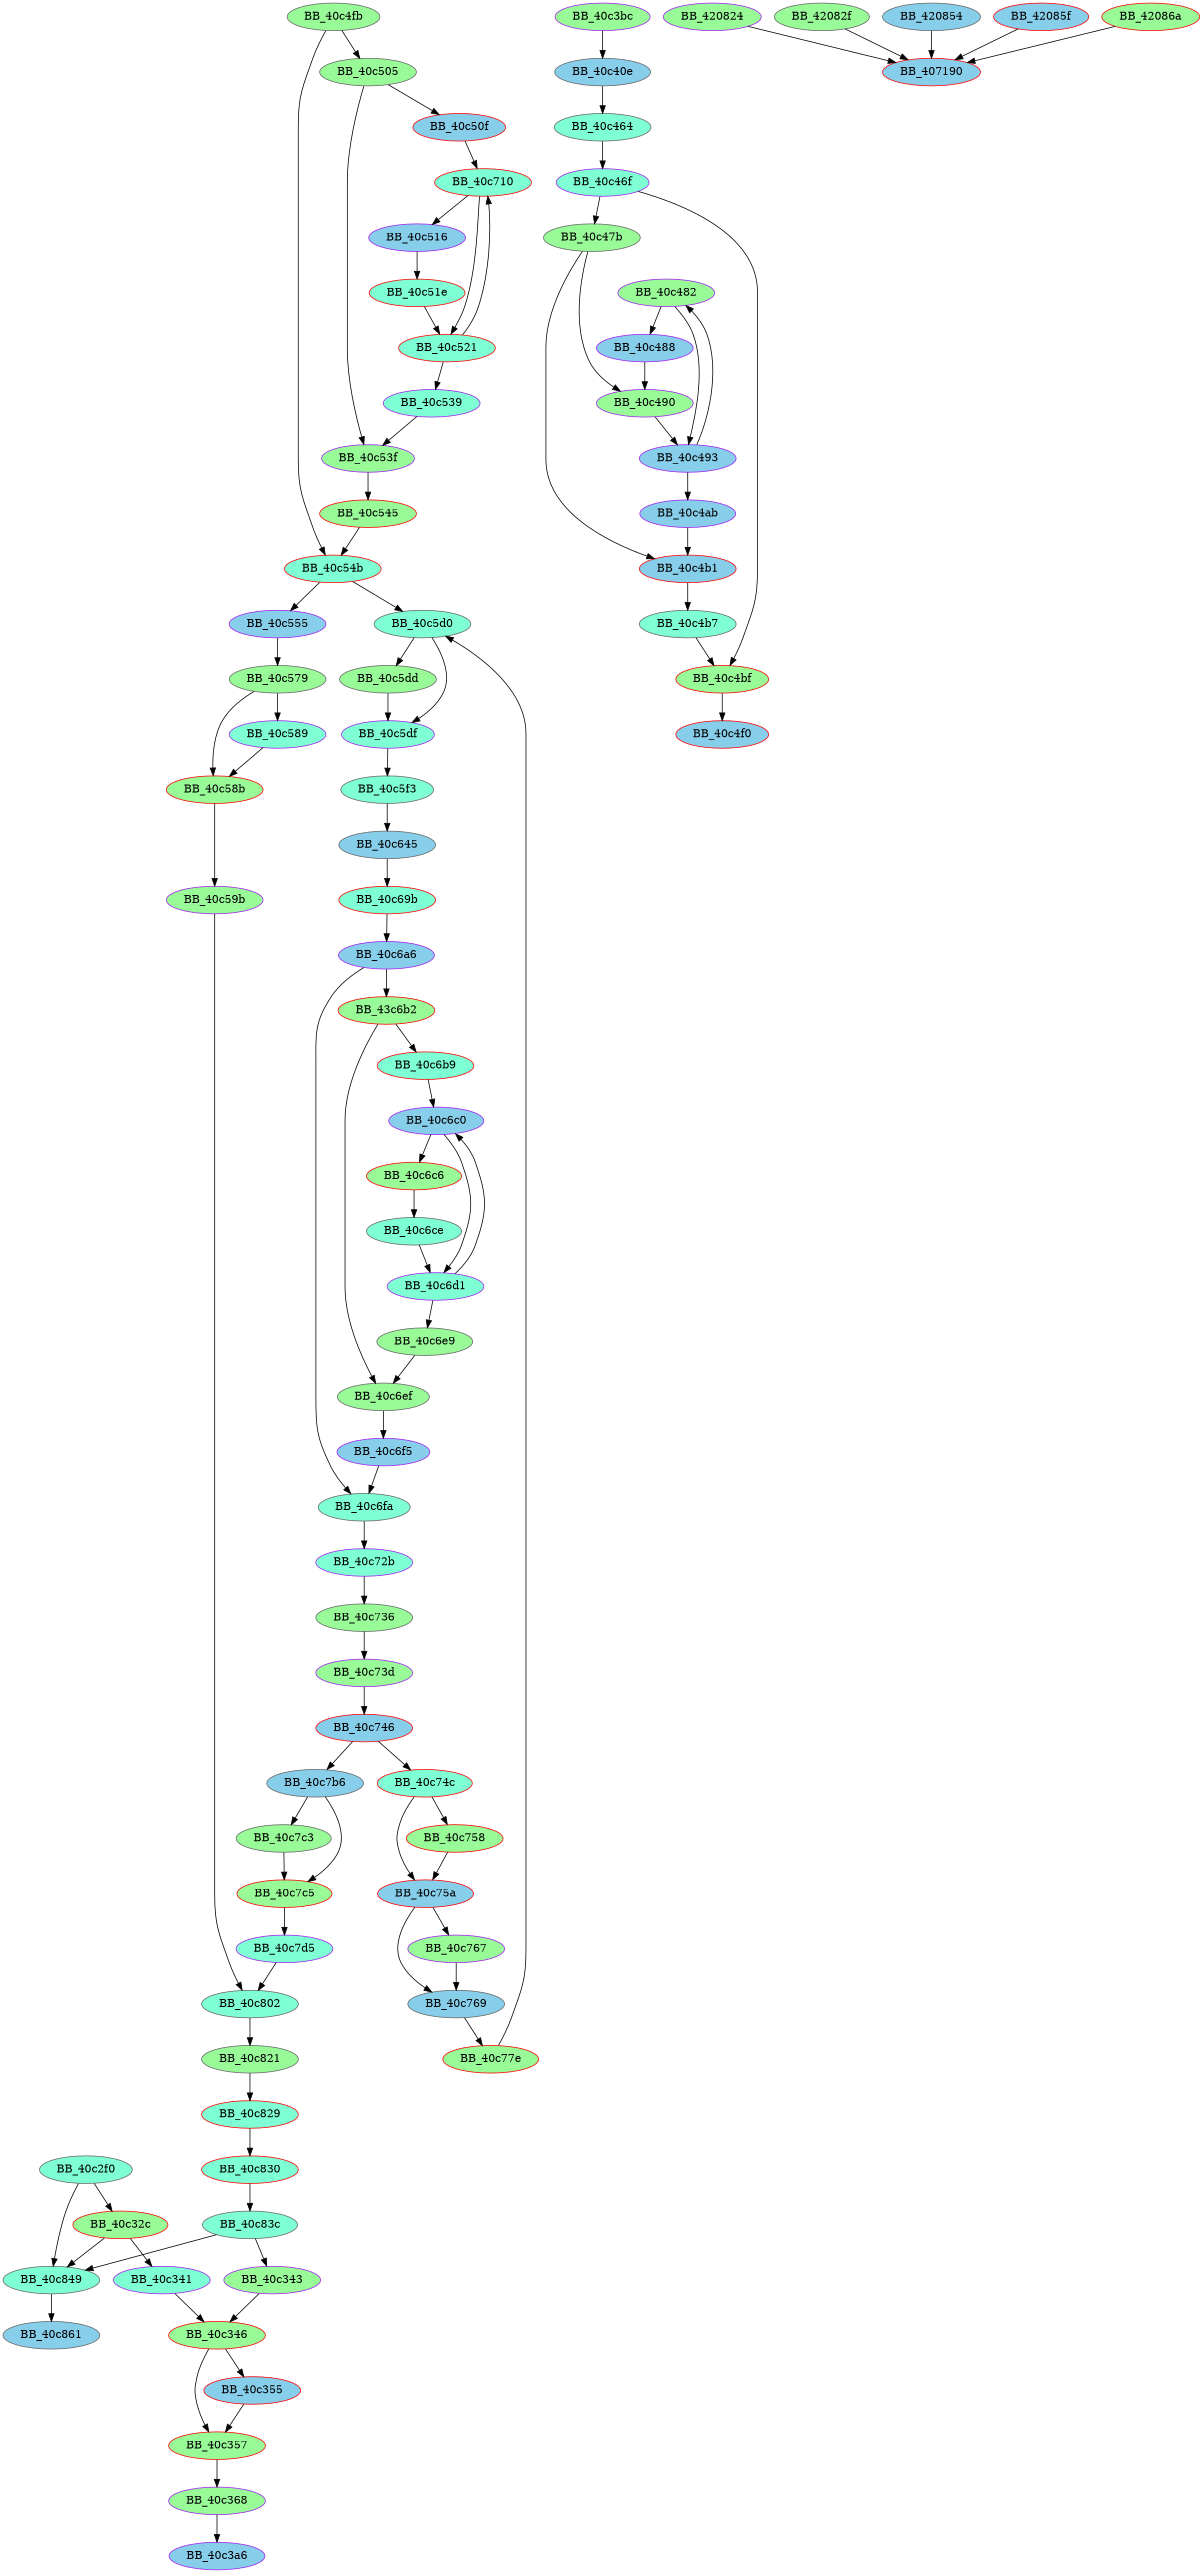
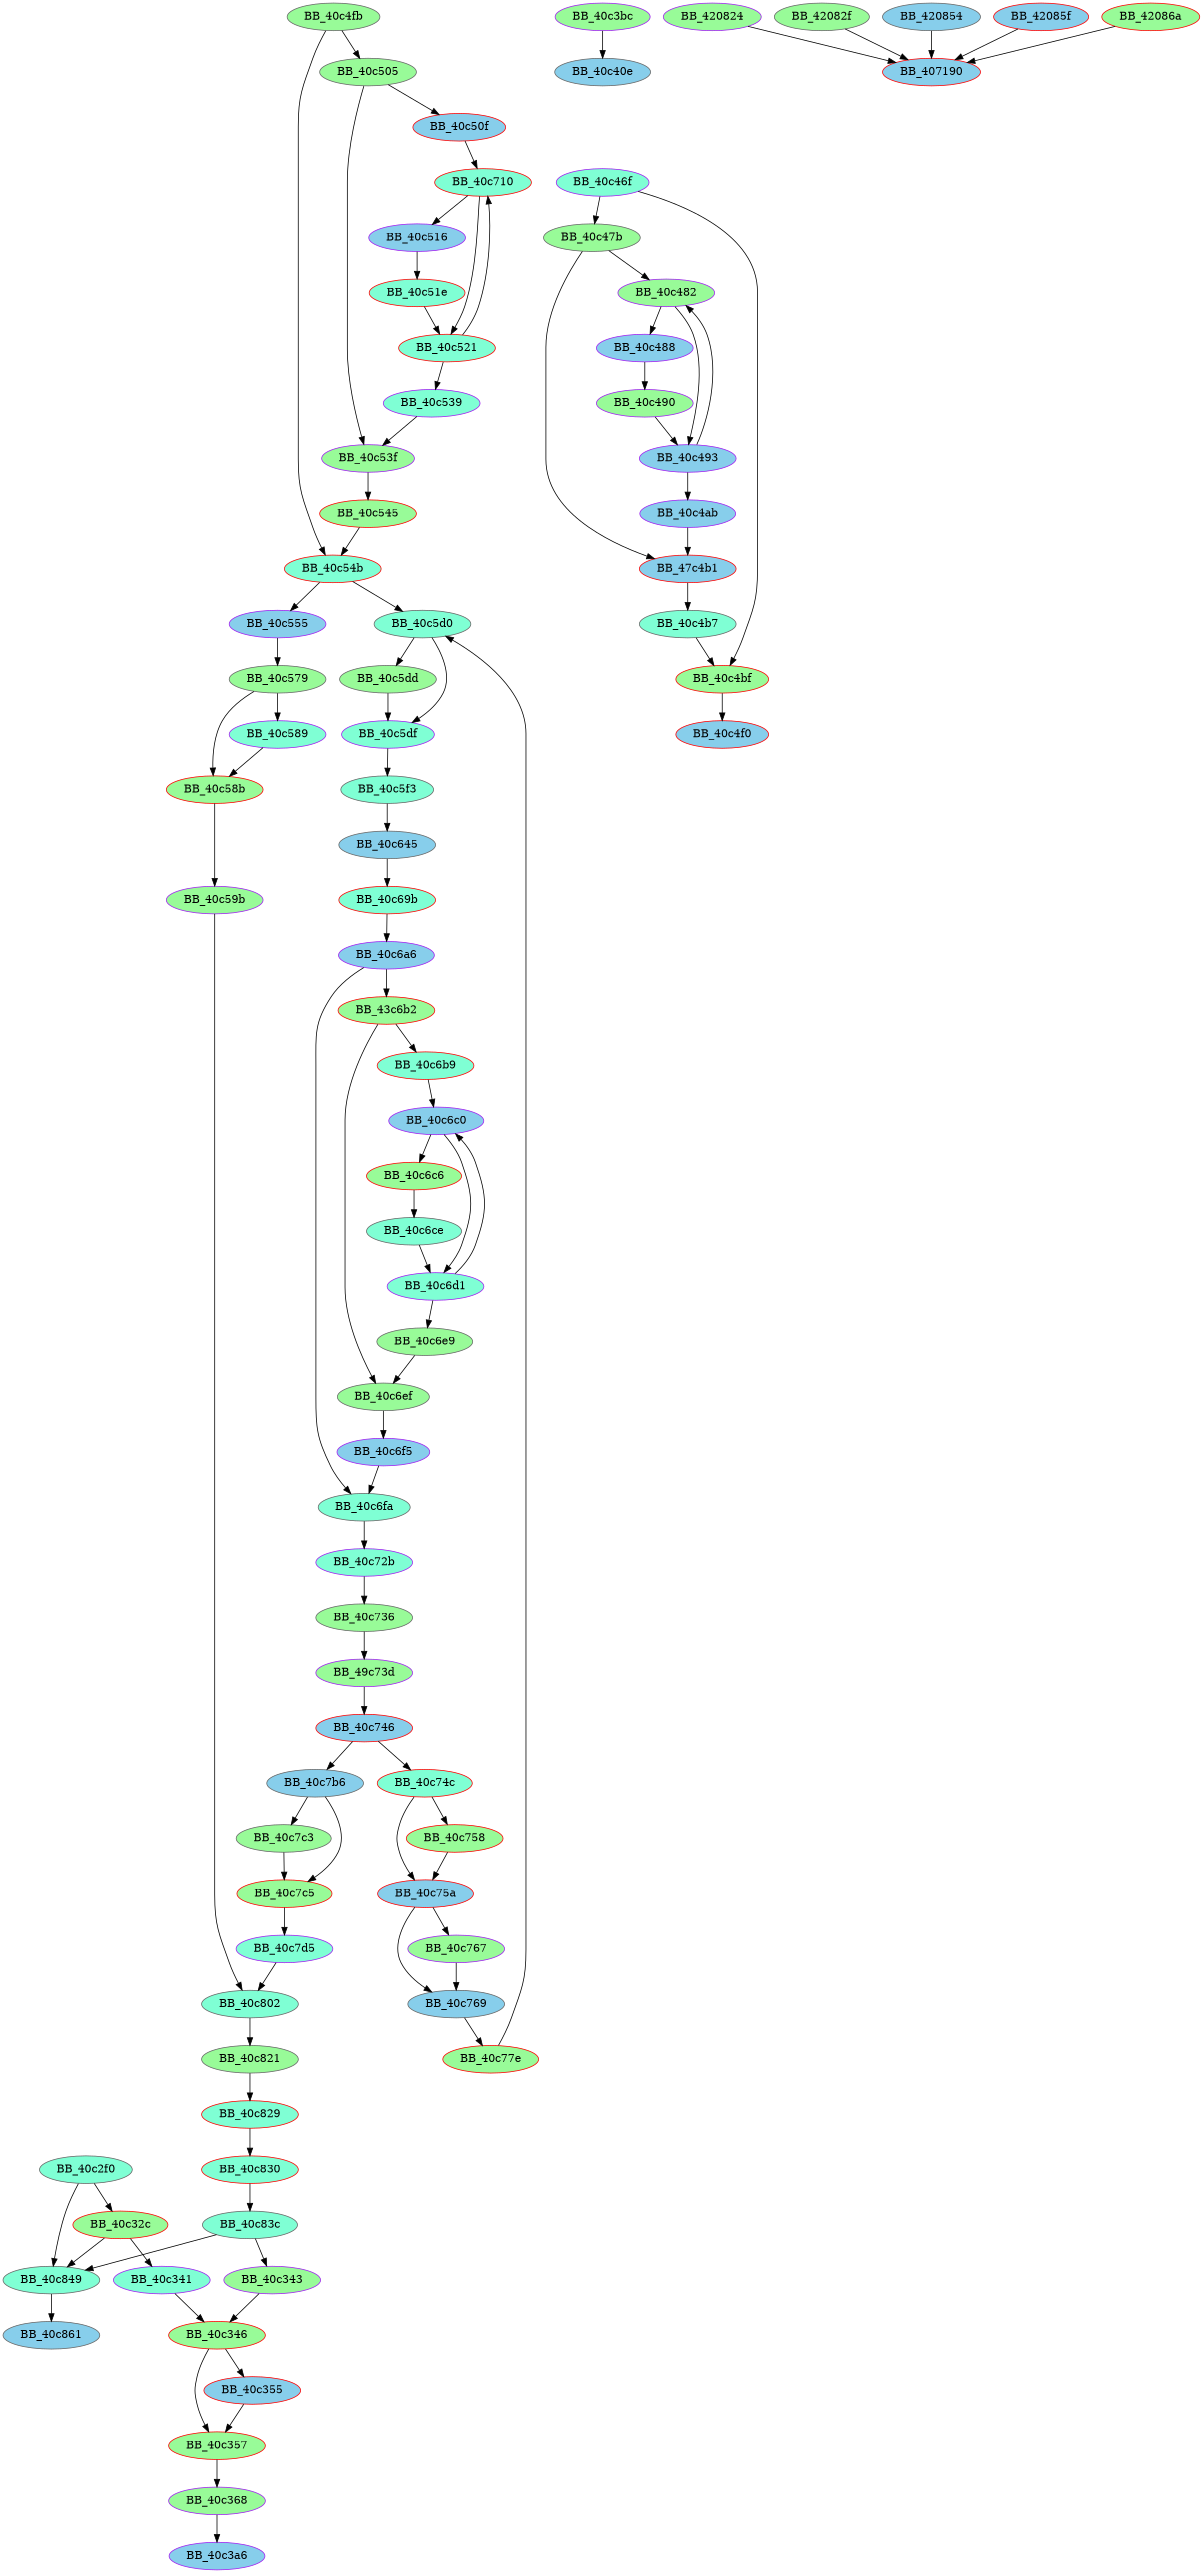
(603, 127) -> none
(580, 325) -> (626, 263)
(688, 569) -> (688, 569)
(364, 1673) -> (364, 1673)
